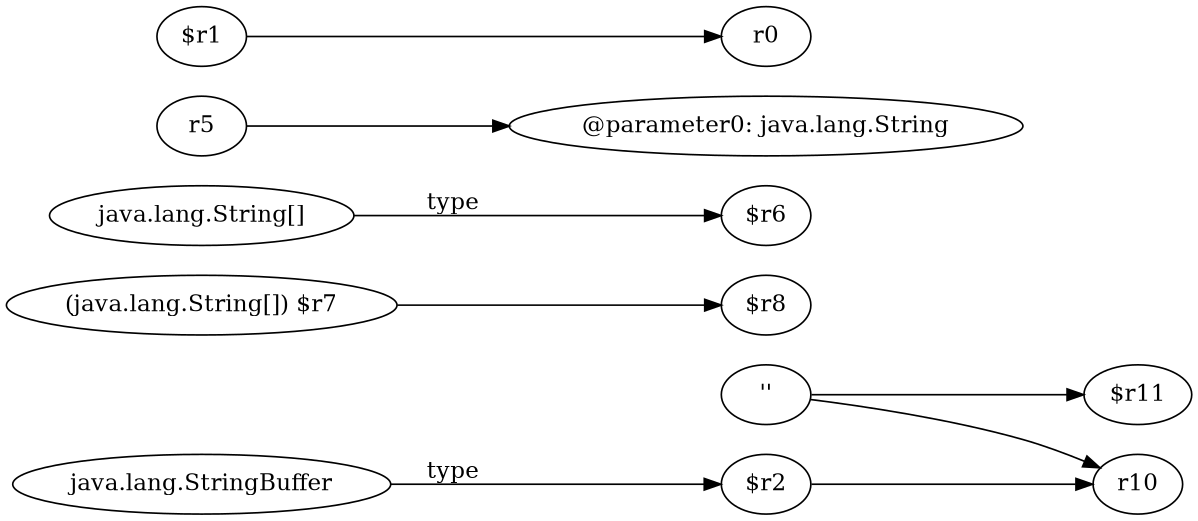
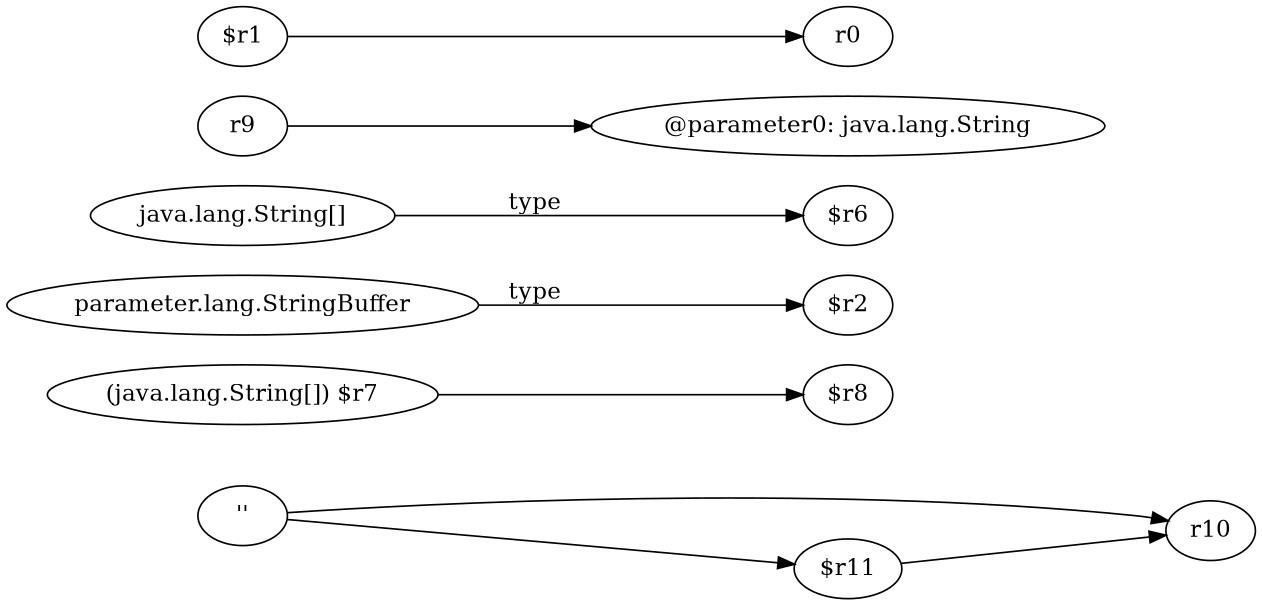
(202, 126) -> (243, 126)
(202, 484) -> (243, 305)
(944, 484) -> (1025, 550)
